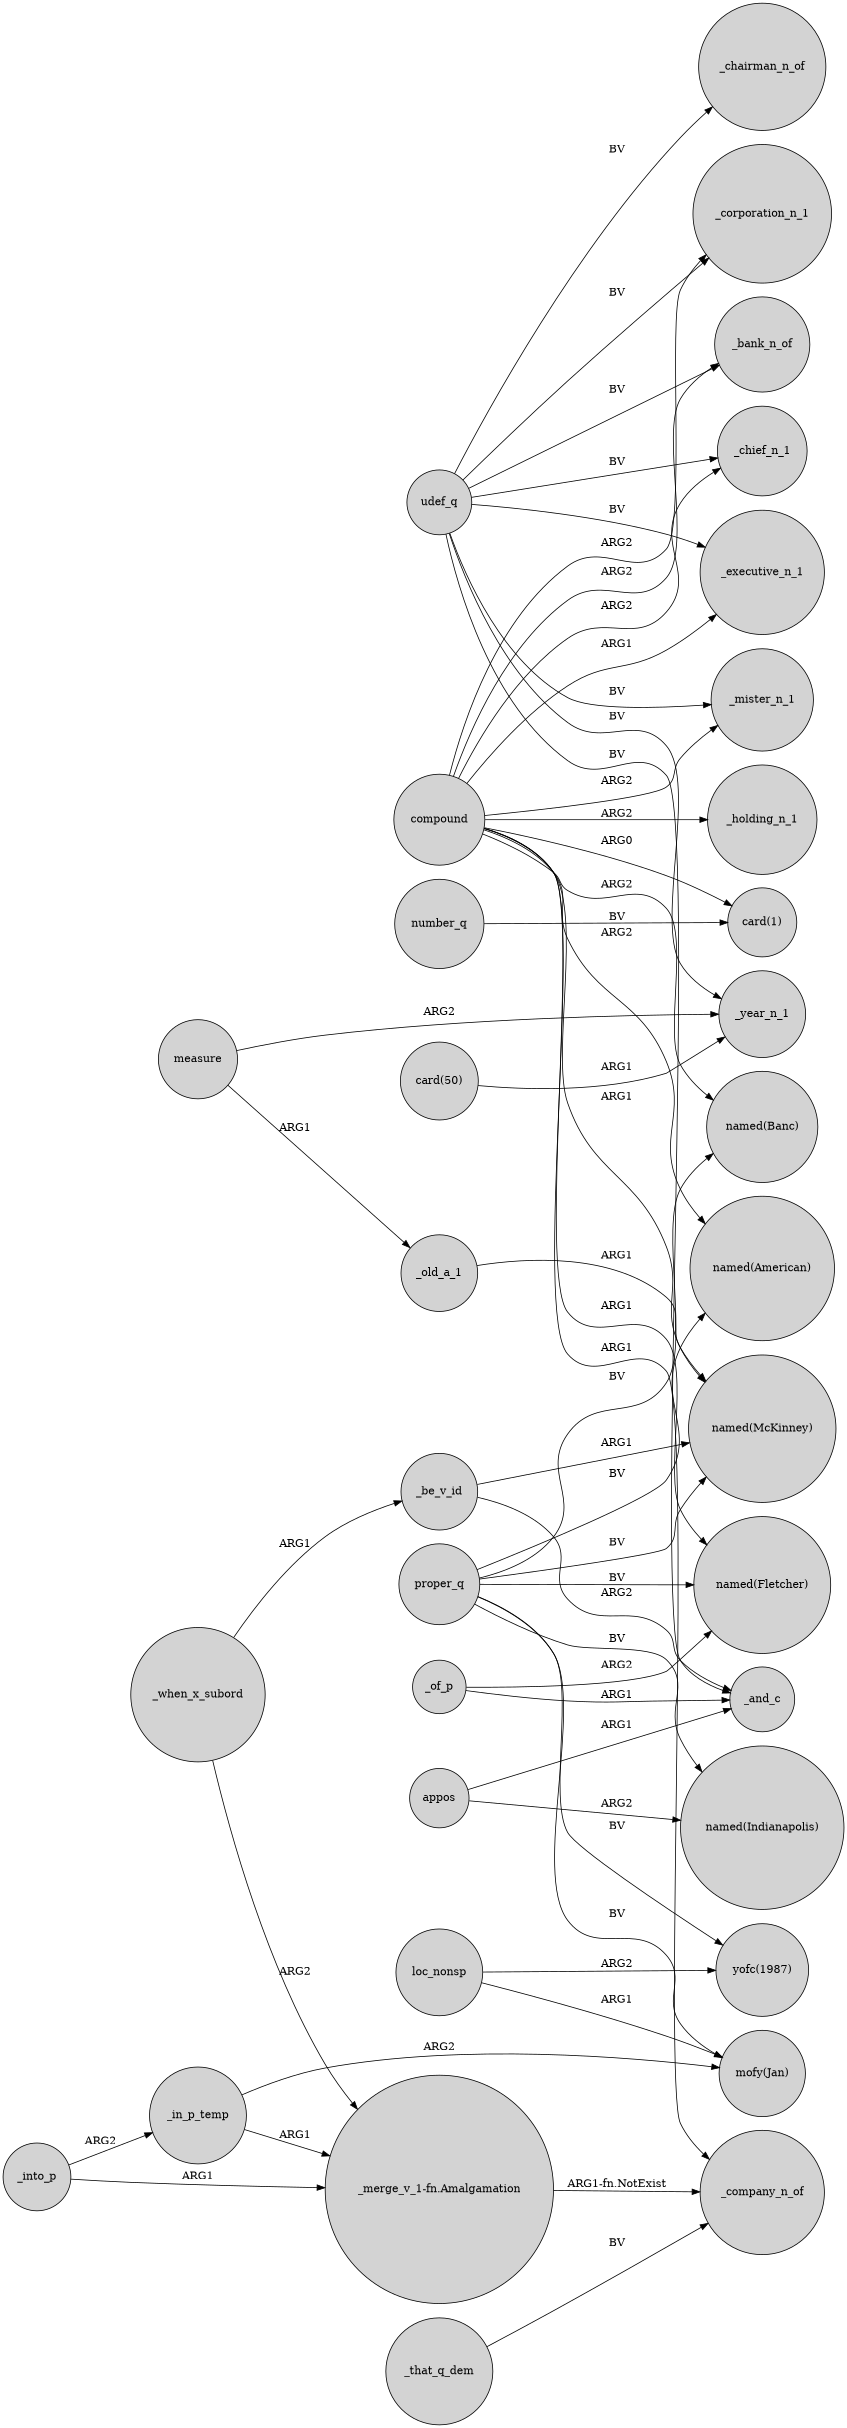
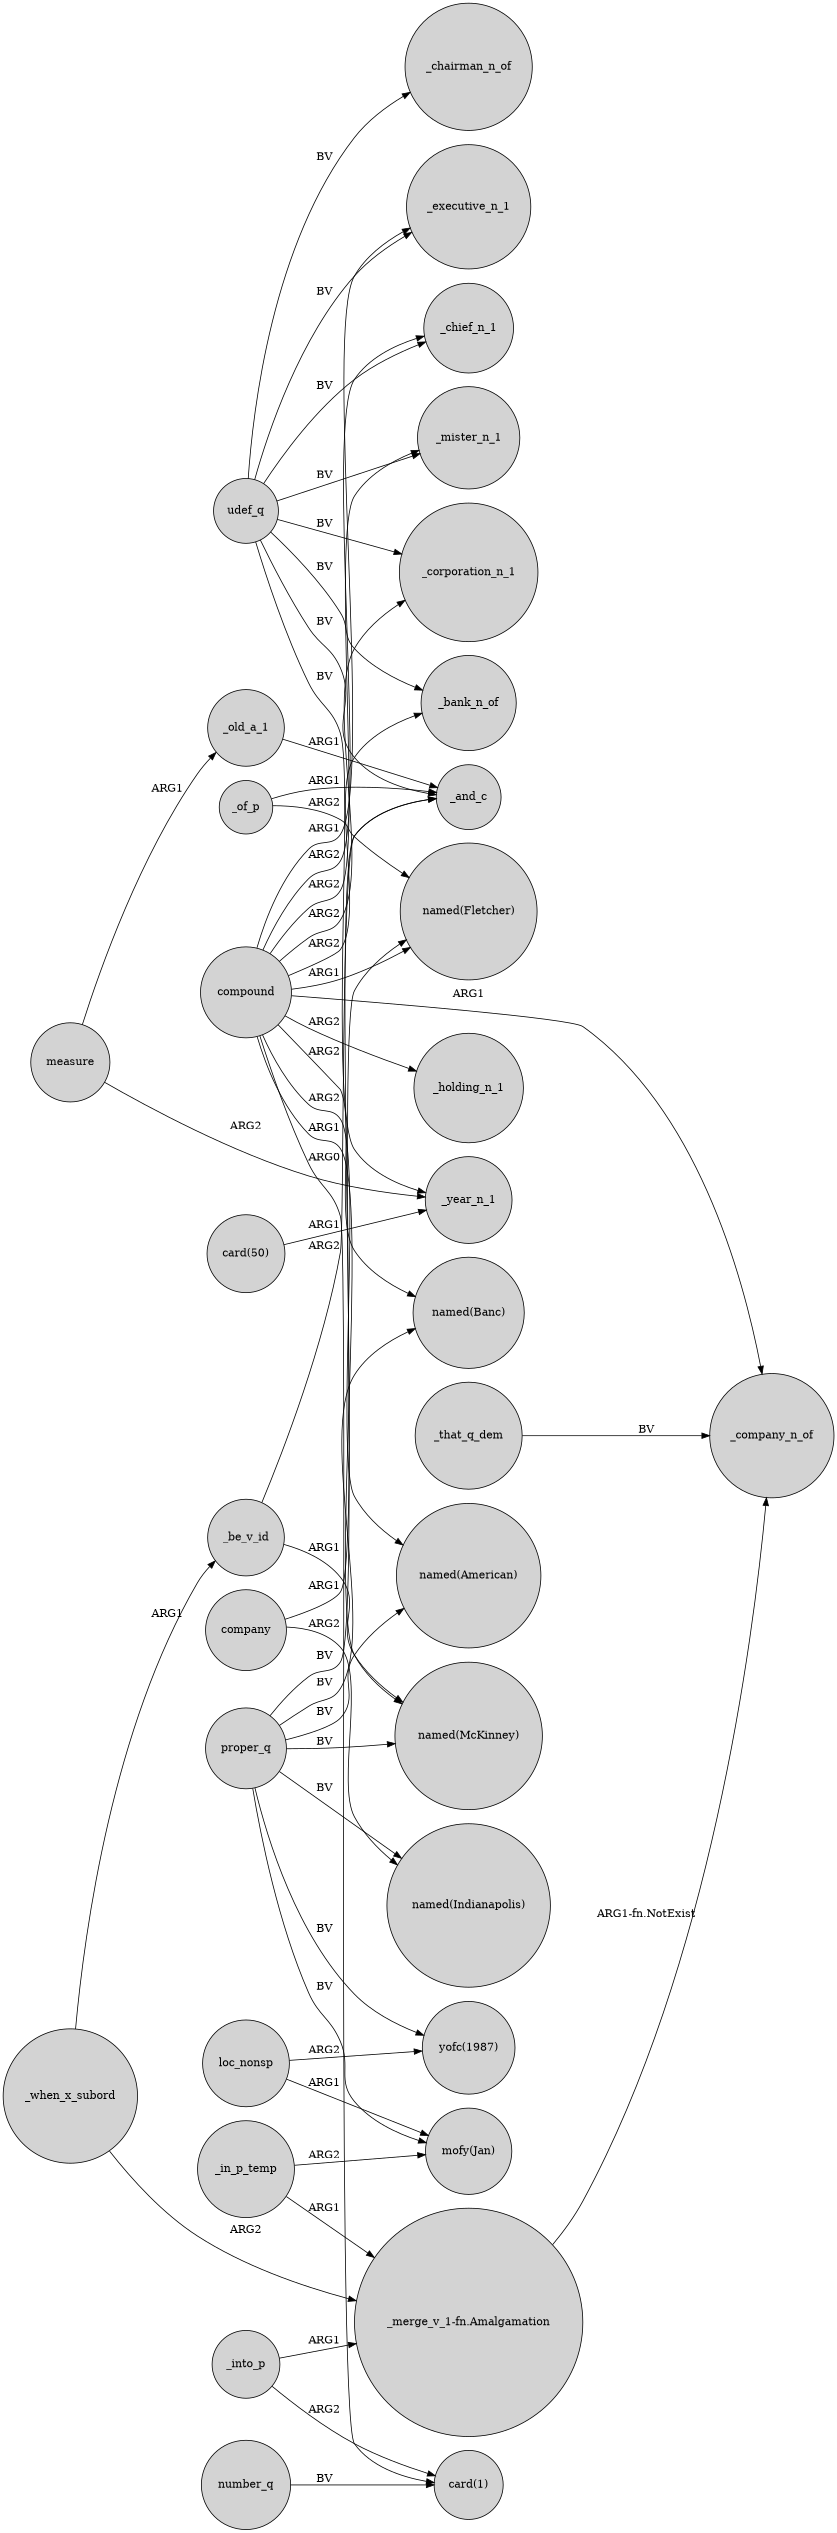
(619, 1271) -> (338, 756)
(439, 1798) -> (246, 1630)
(107, 2150) -> (345, 2438)
